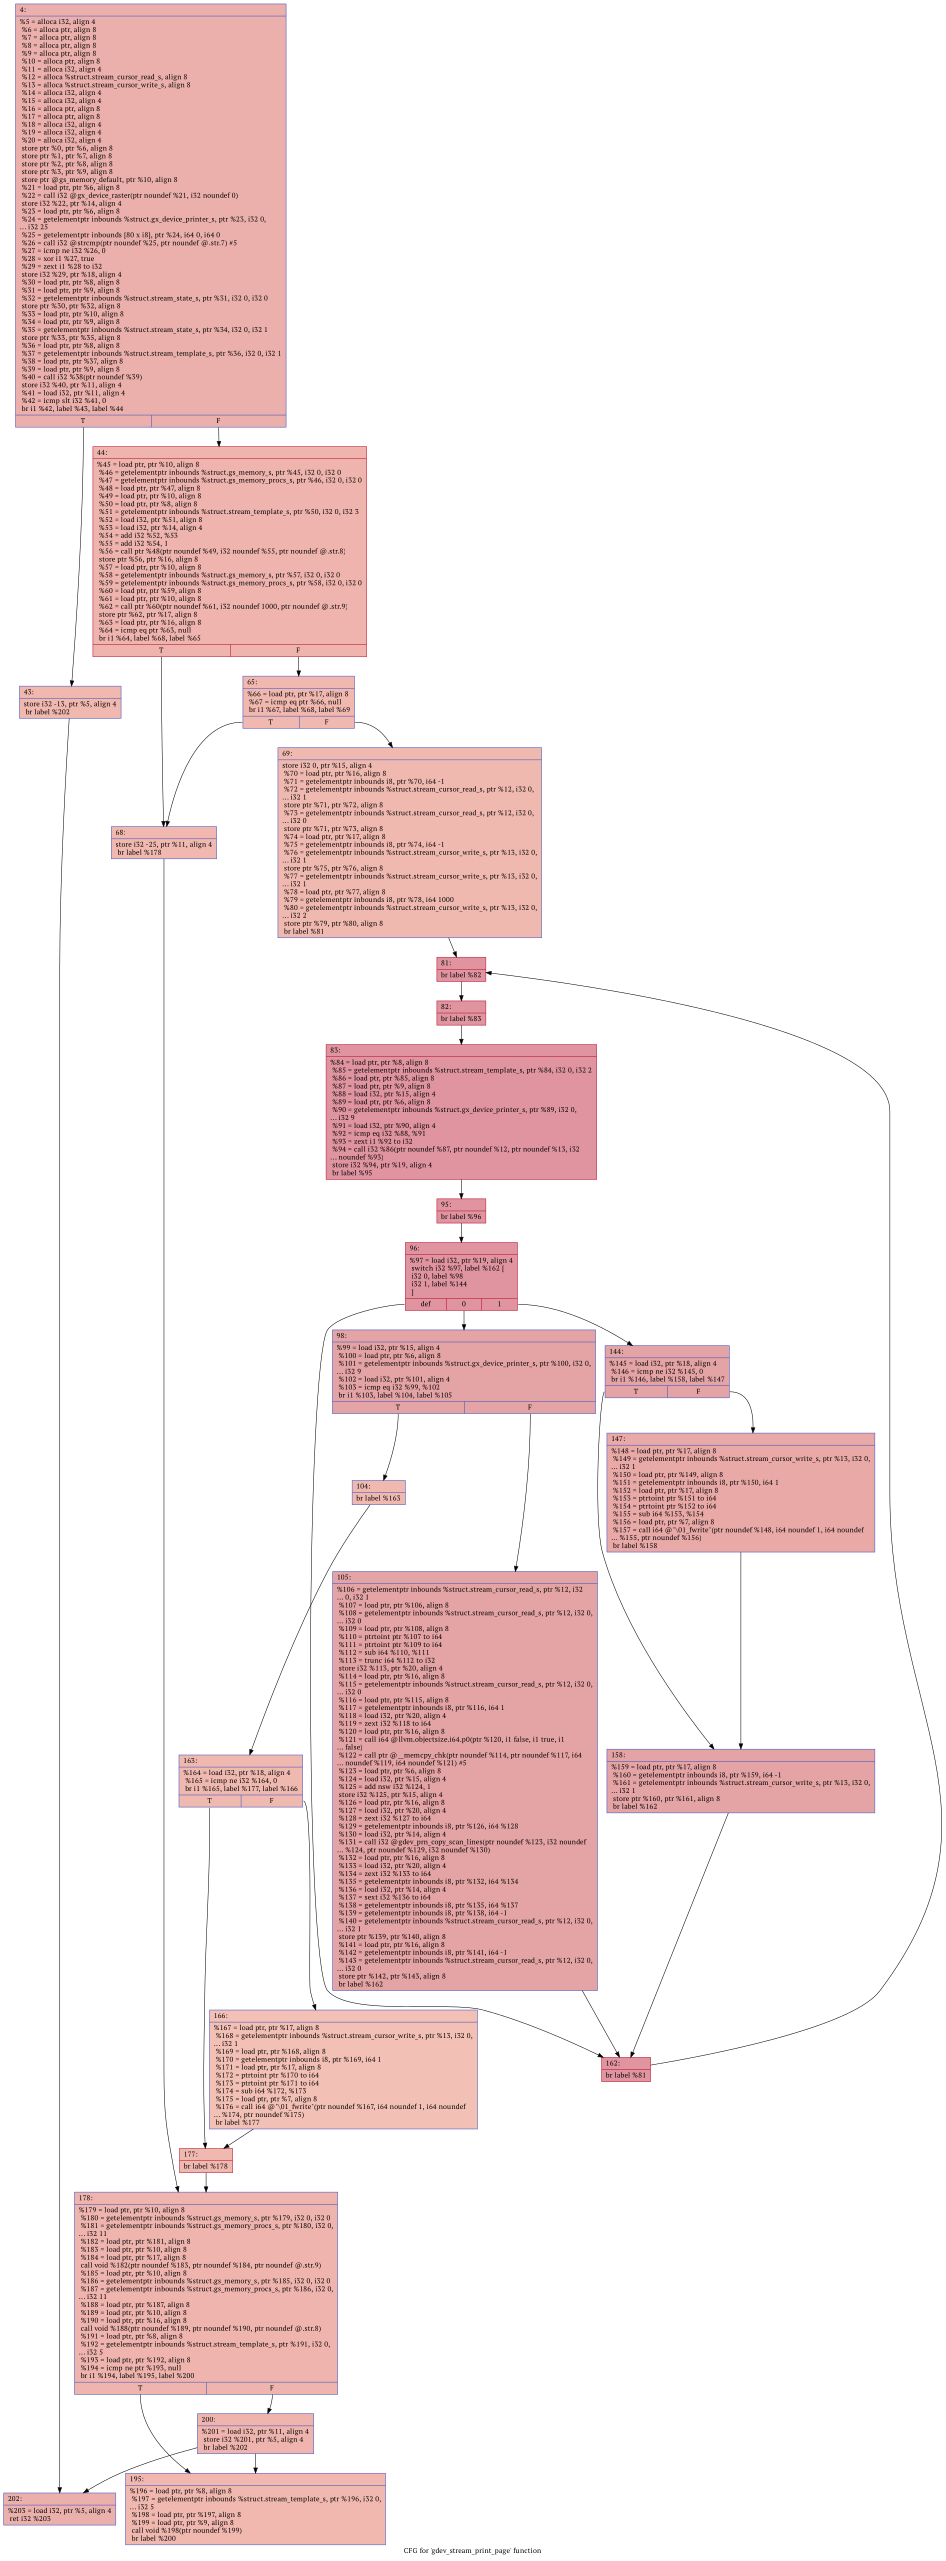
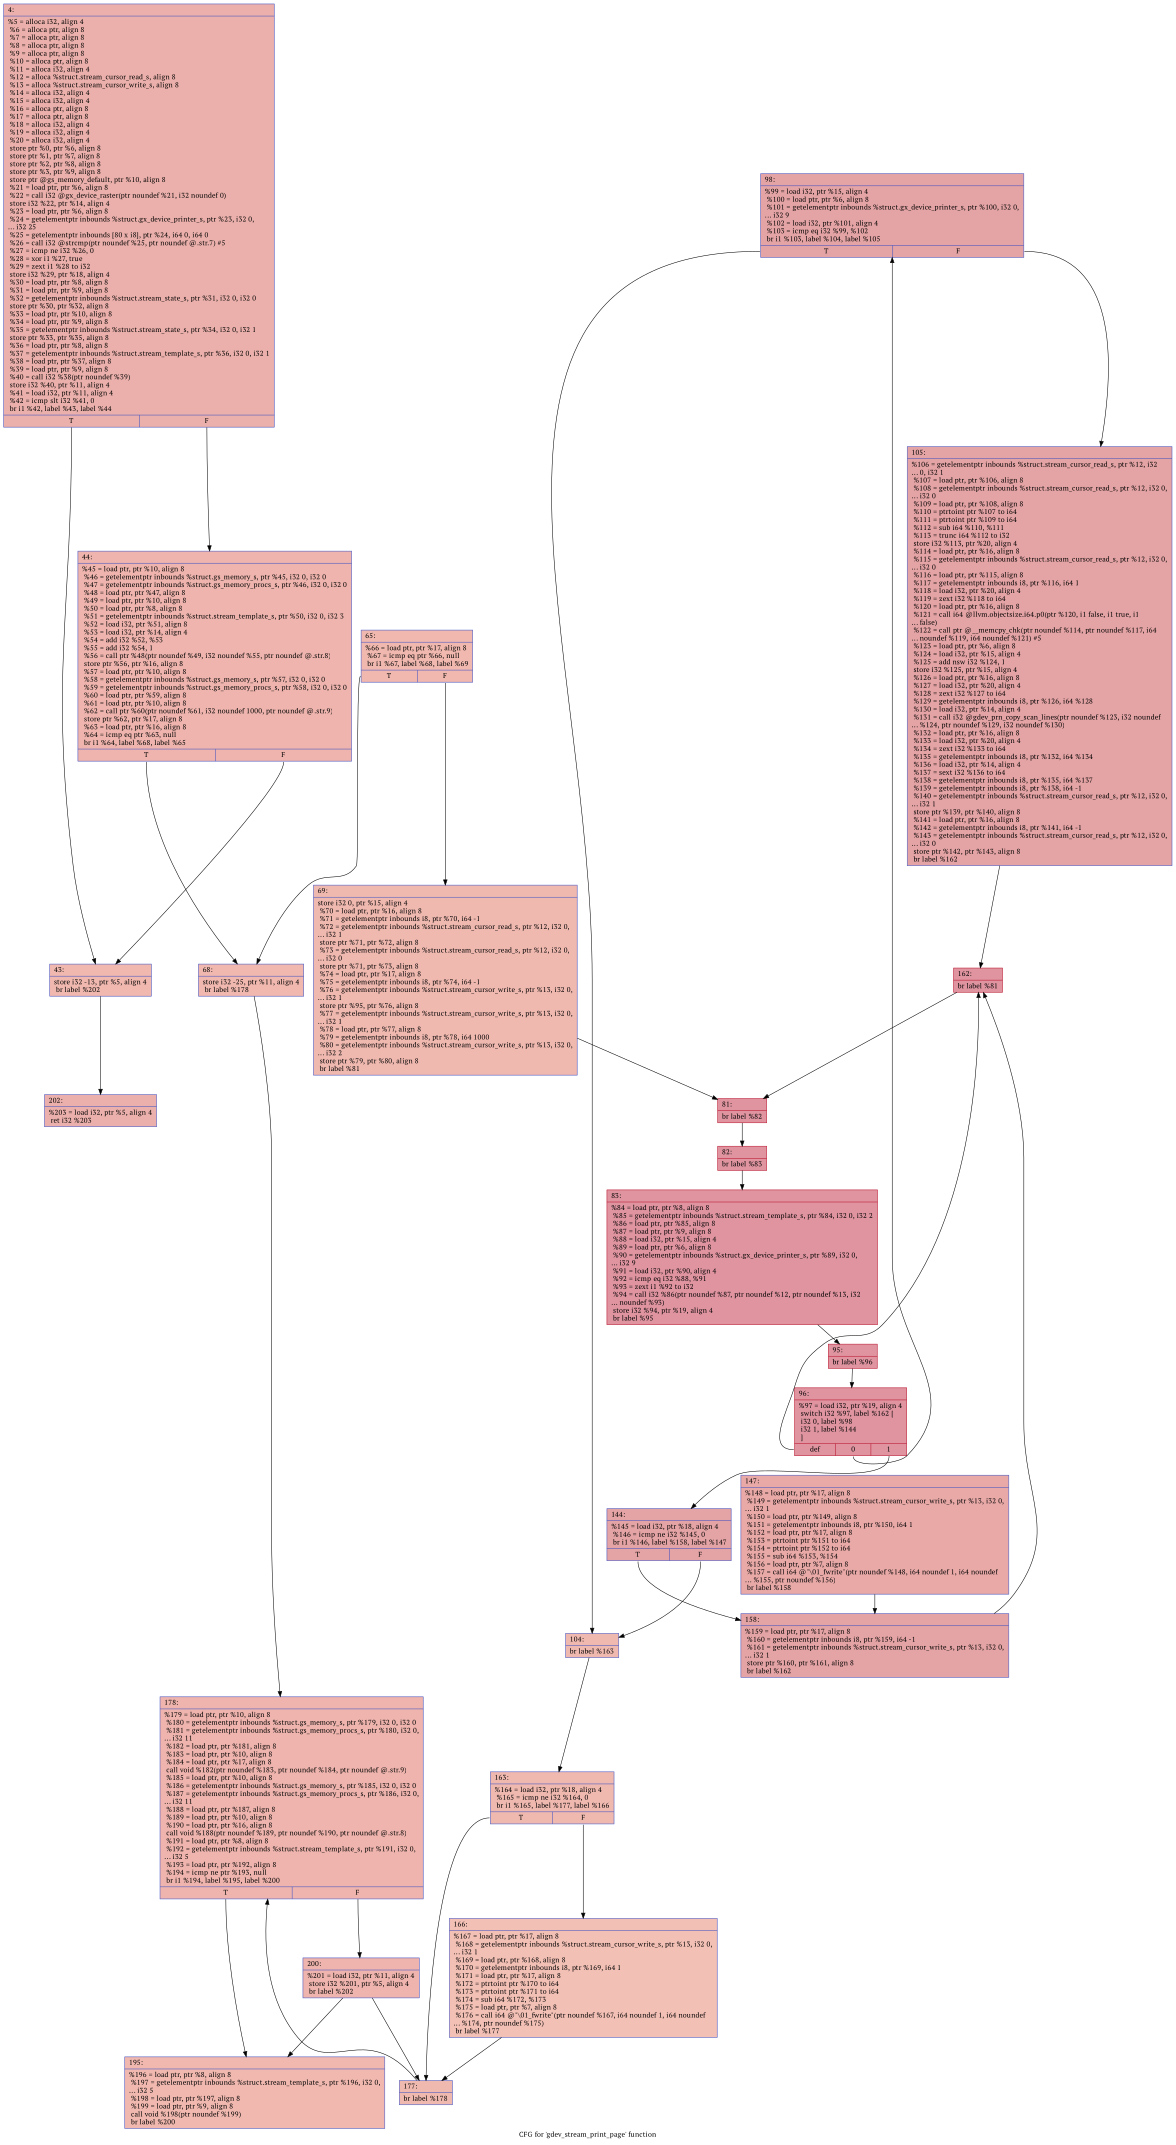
(230, 552) -> (215, 656)
(299, 664) -> (207, 865)
(333, 868) -> (368, 1006)
(749, 1404) -> (674, 1609)
(206, 2161) -> (426, 2093)
(141, 2465) -> (394, 2037)
